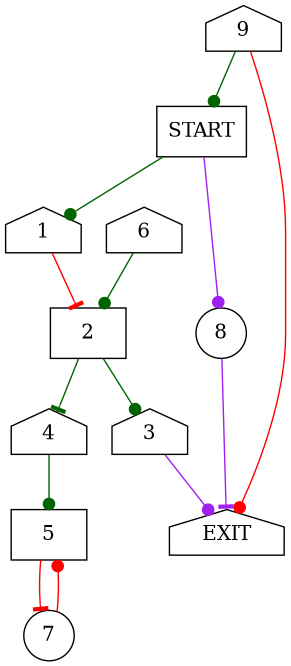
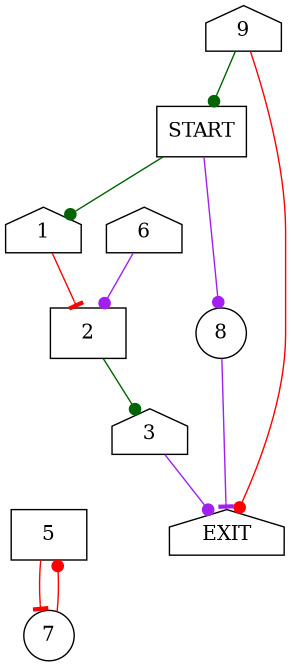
(120, 276) -> (120, 276)
(49, 434) -> none
